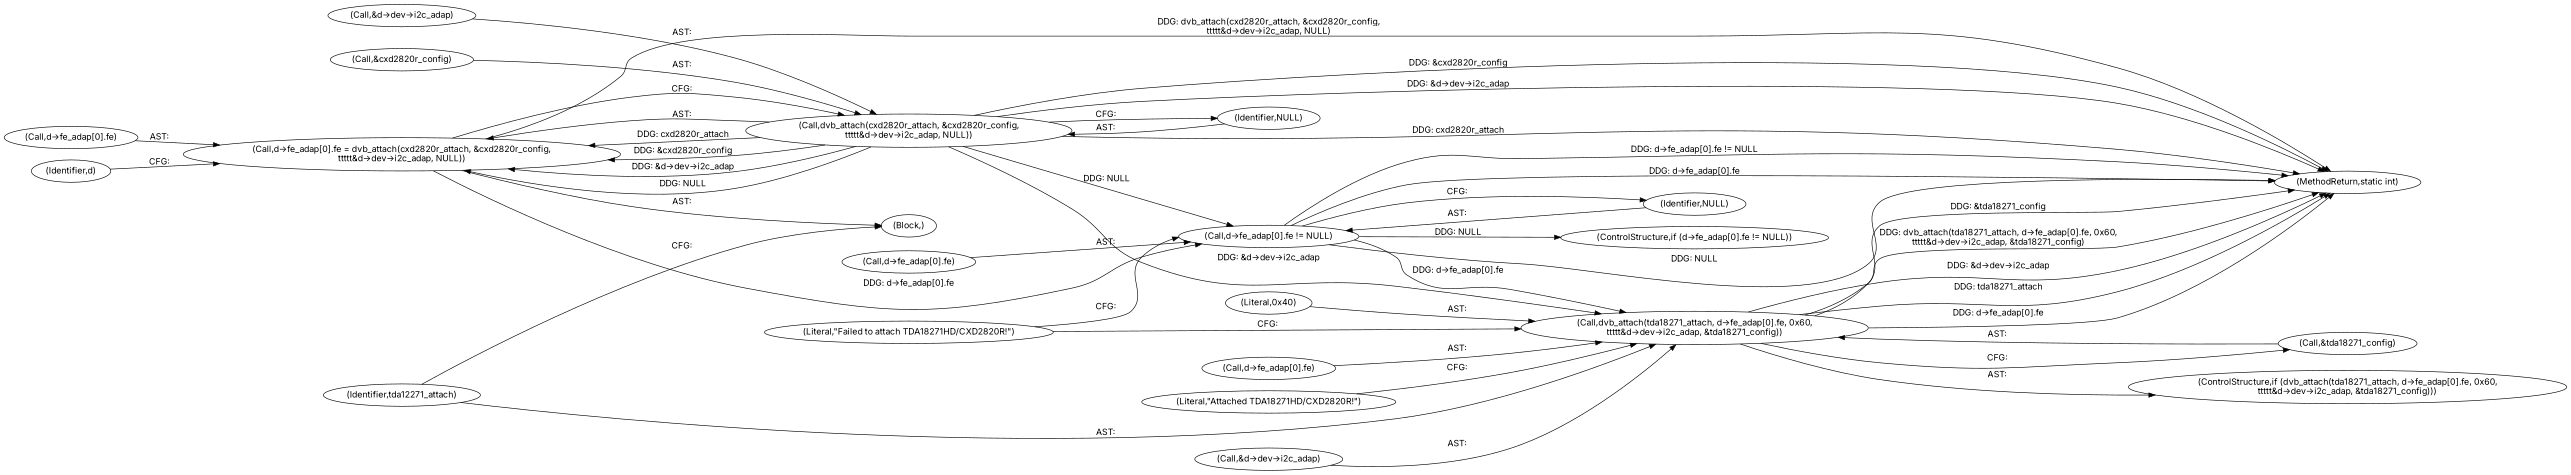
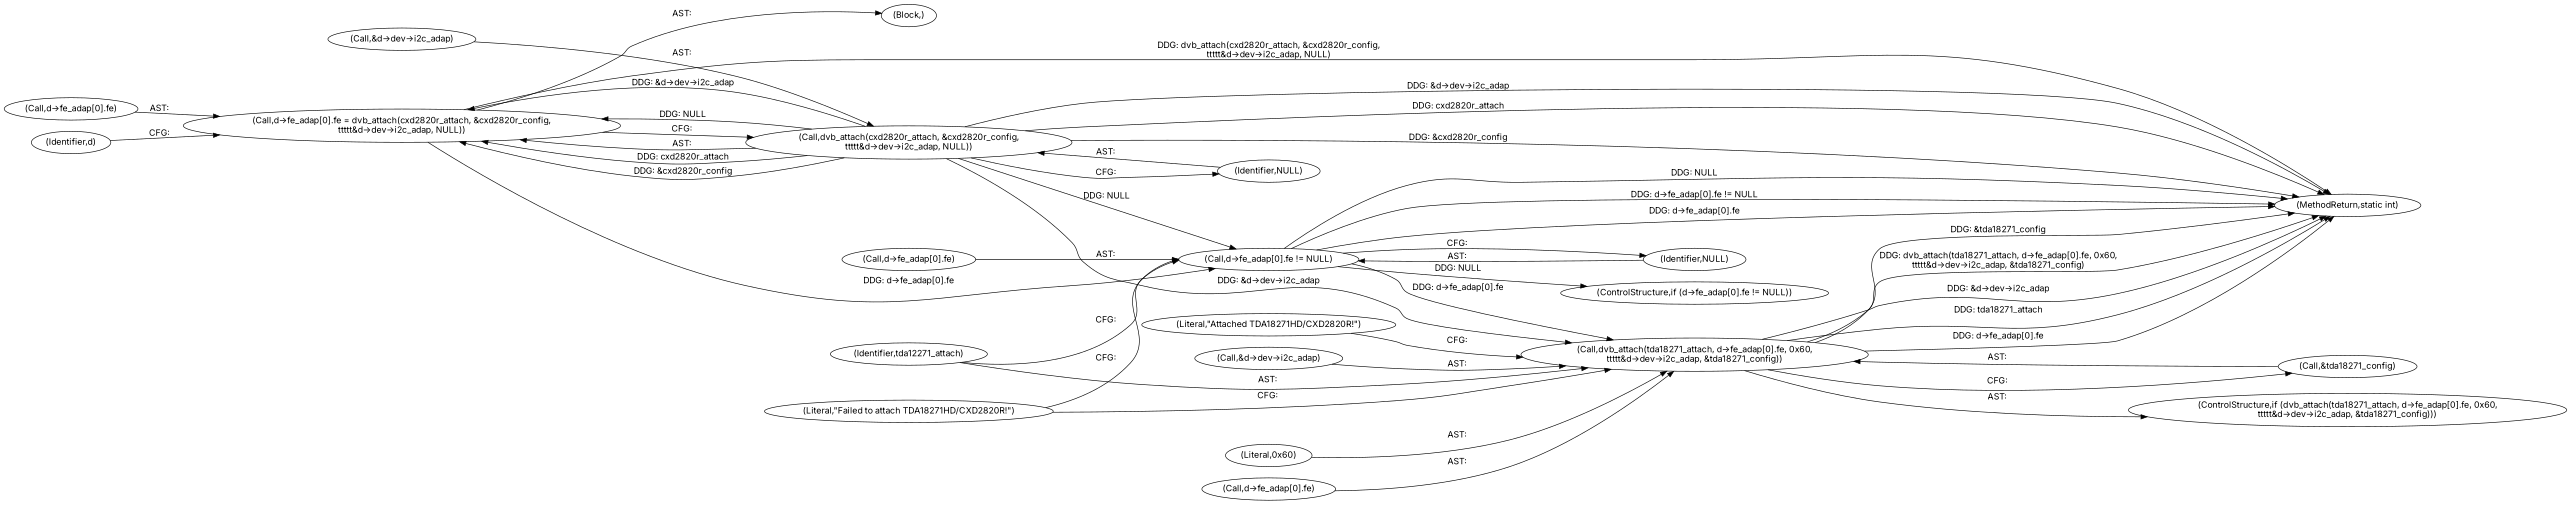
(402, 60) -> none
(640, 281) -> (1091, 349)
(1269, 303) -> (1269, 455)
